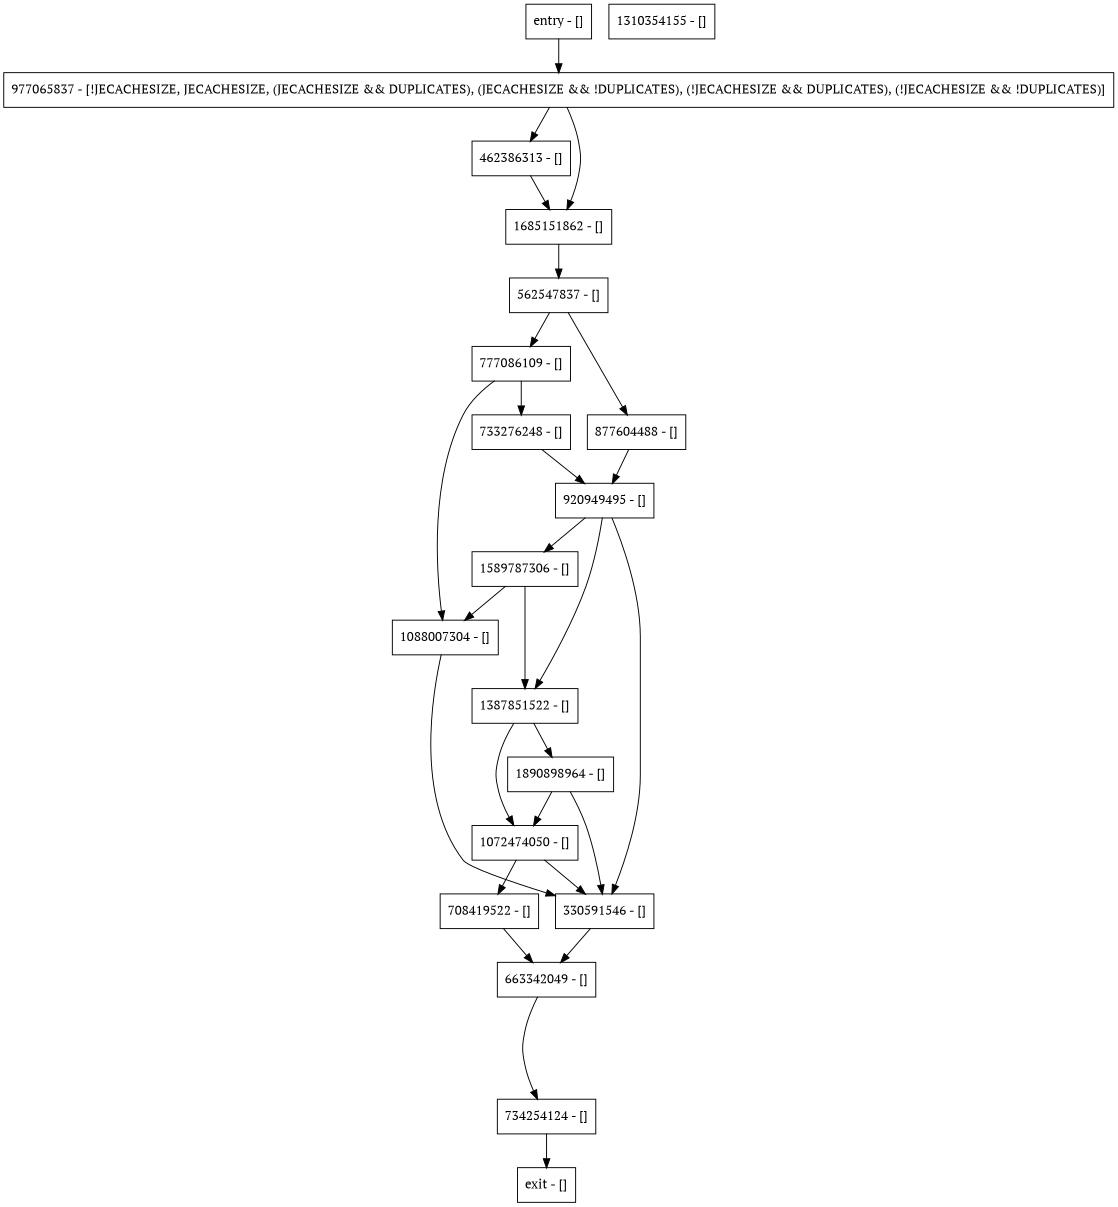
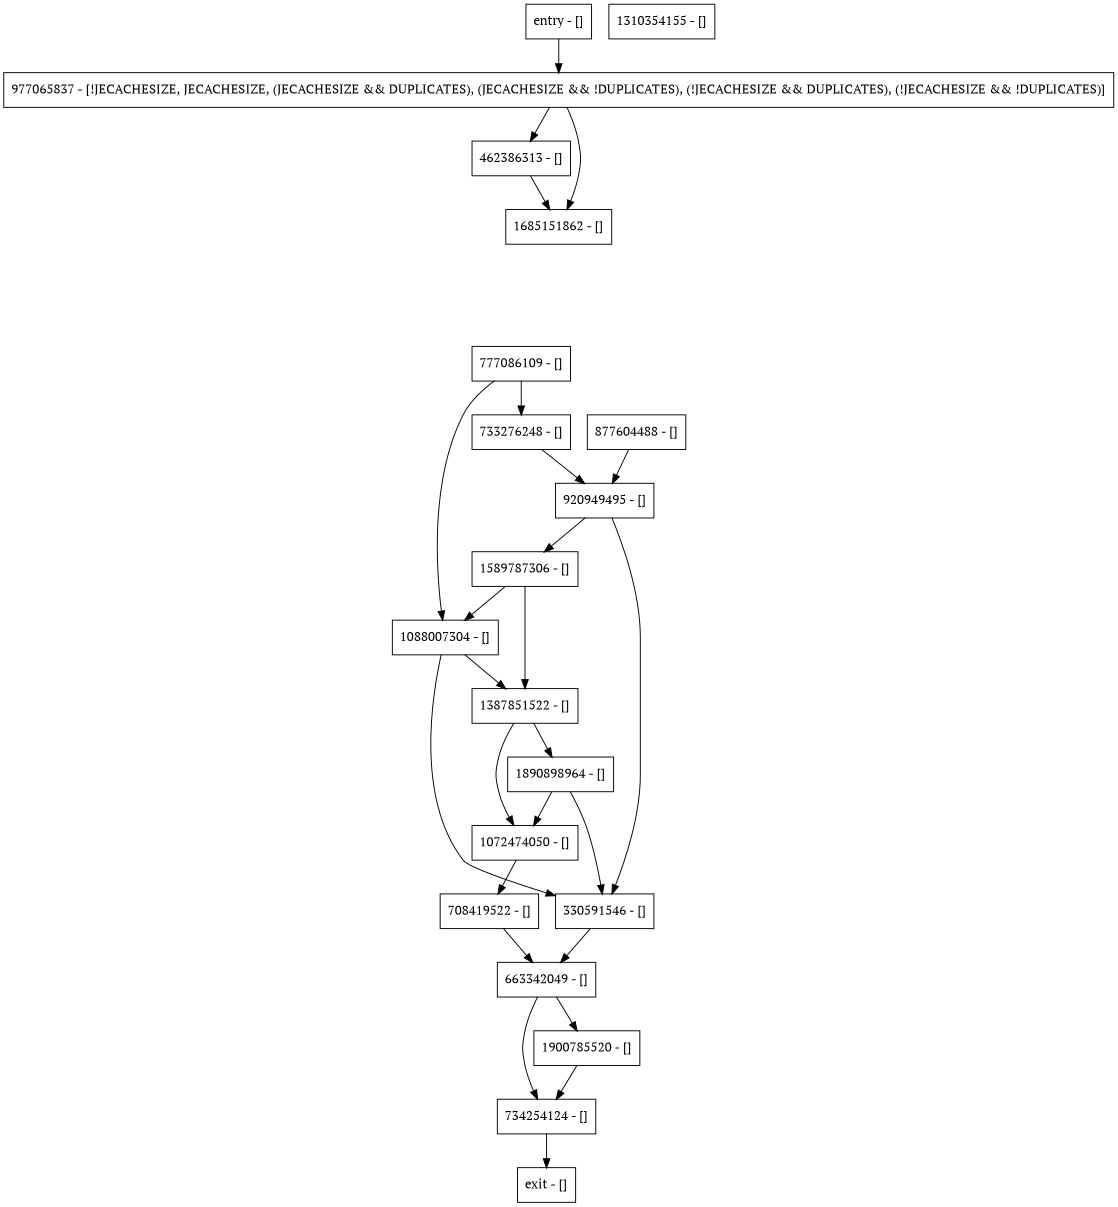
(559, 295) -> none
(580, 602) -> (482, 669)
(561, 874) -> none
none -> (587, 1048)
